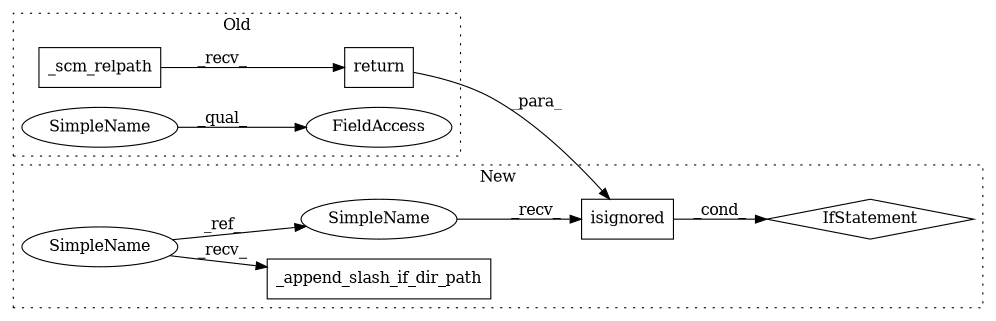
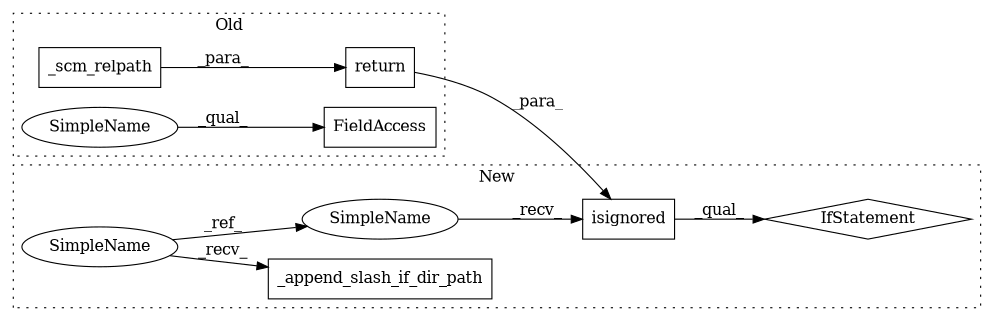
(222, 59) -> (223, 59)
(379, 127) -> (380, 127)
(720, 211) -> (719, 211)
